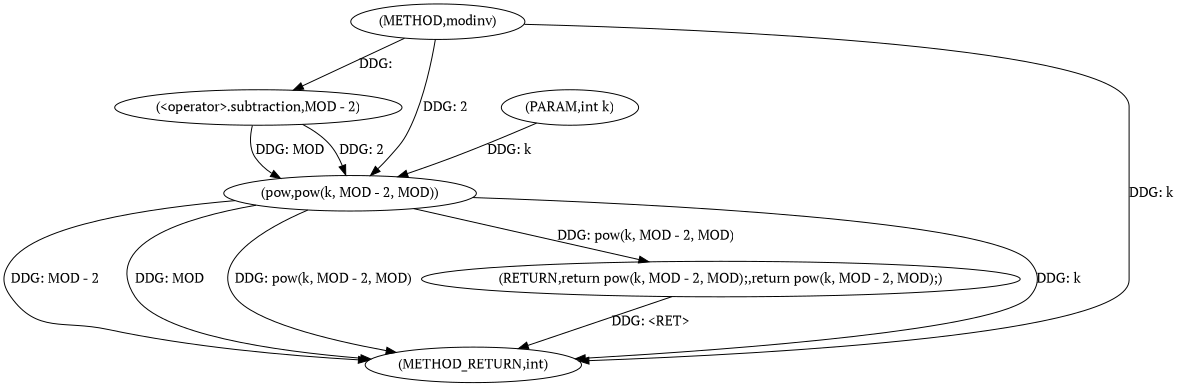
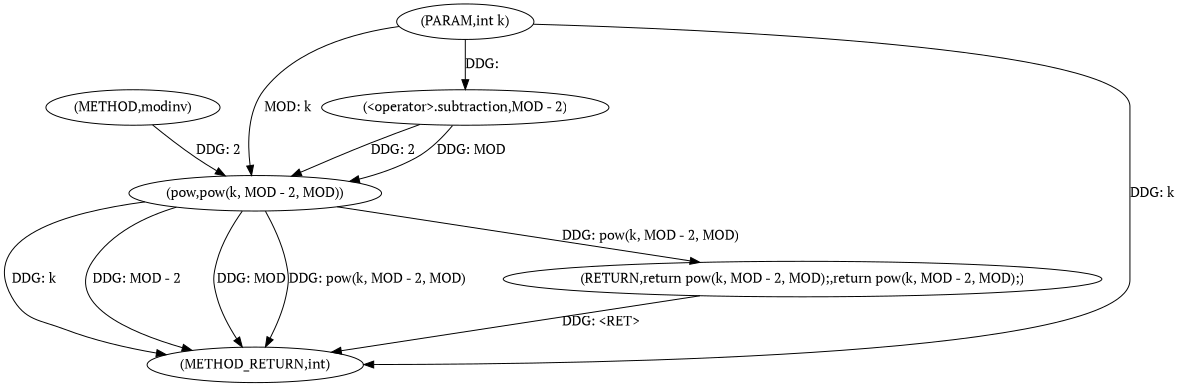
(353, 62) -> (465, 60)
(510, 150) -> (288, 107)
(1129, 161) -> (1130, 274)
